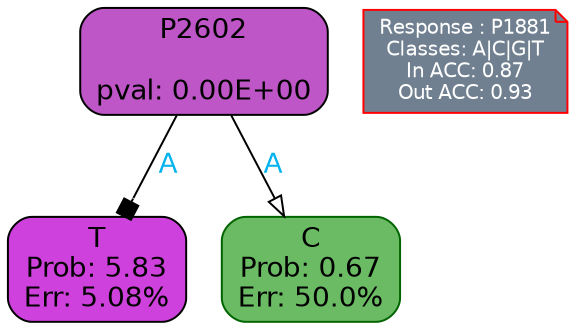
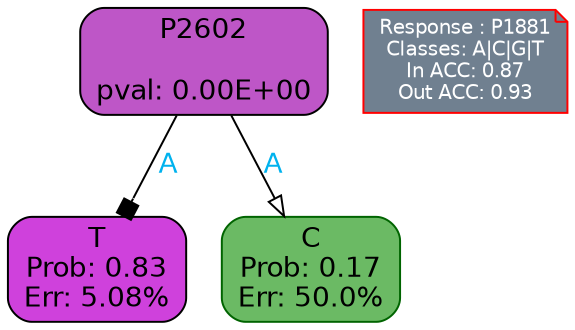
(97, 269) -> (97, 269)
(311, 269) -> (311, 269)
